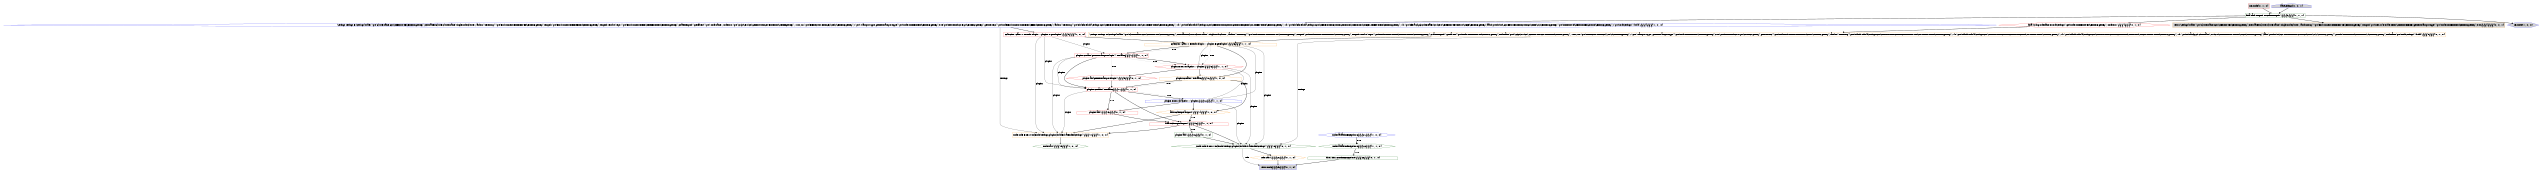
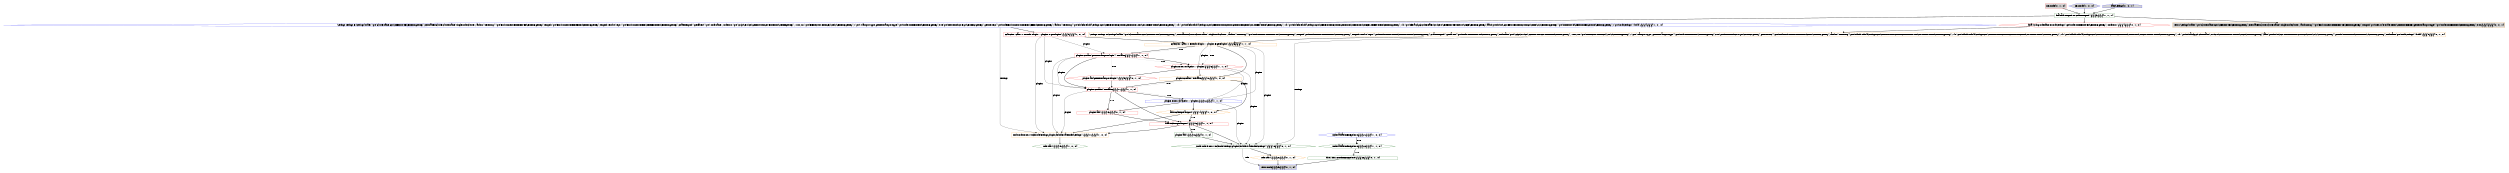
(2409, 18) -> (2084, 10)
